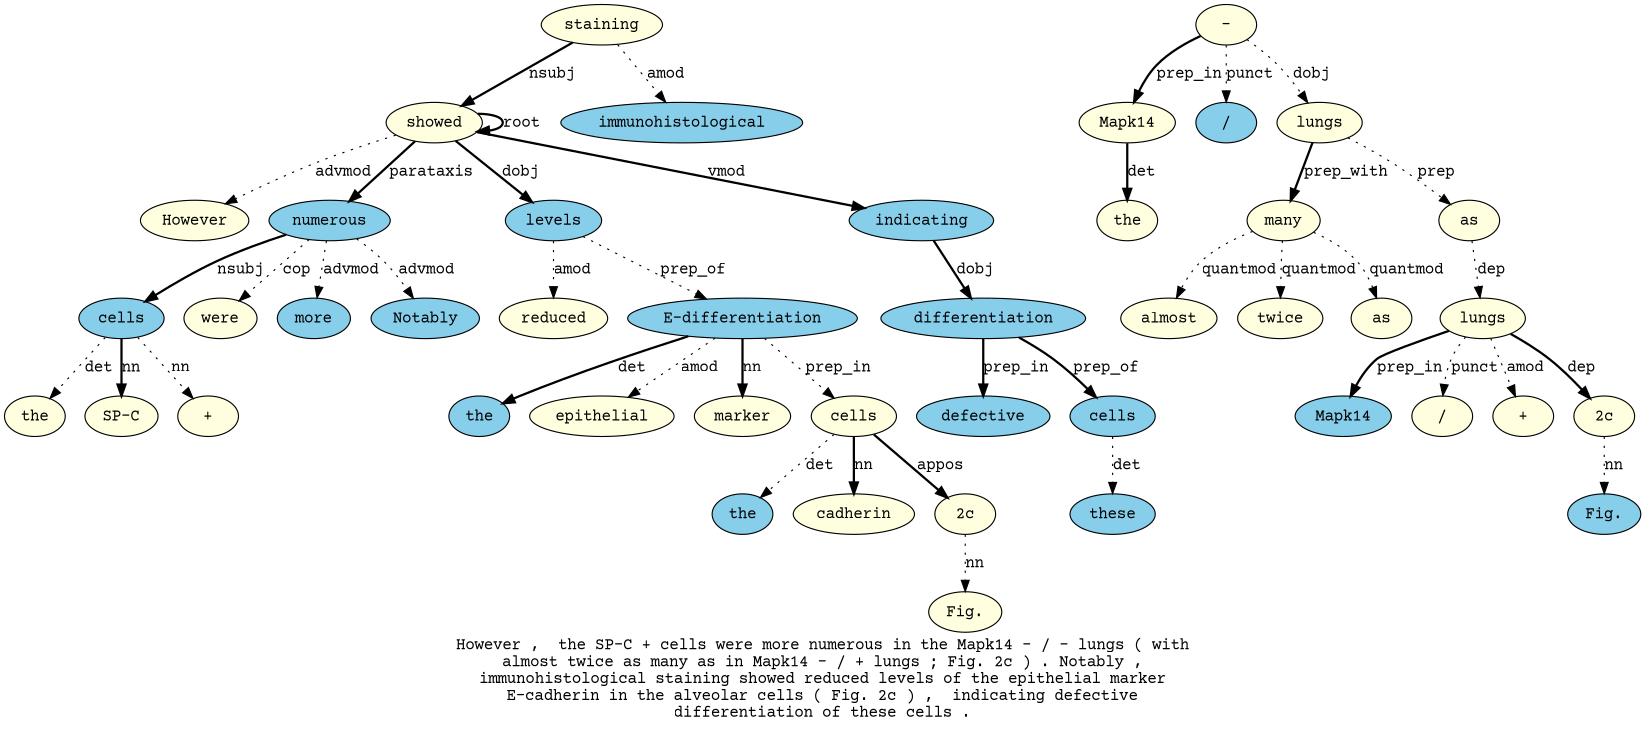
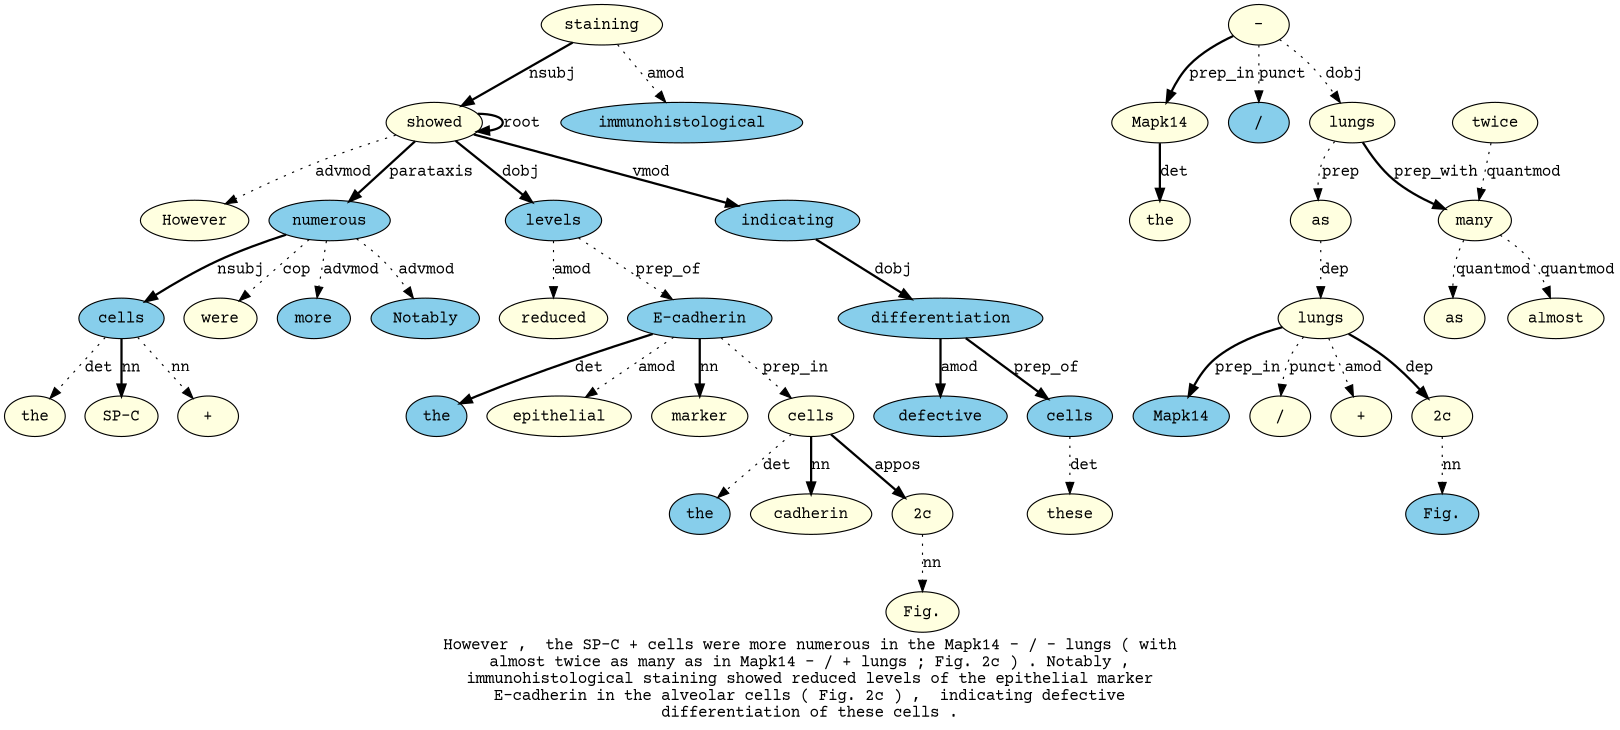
(1281, 264) -> (1486, 166)
(742, 318) -> (700, 318)
(1016, 367) -> (960, 367)
(1113, 514) -> (1070, 514)
